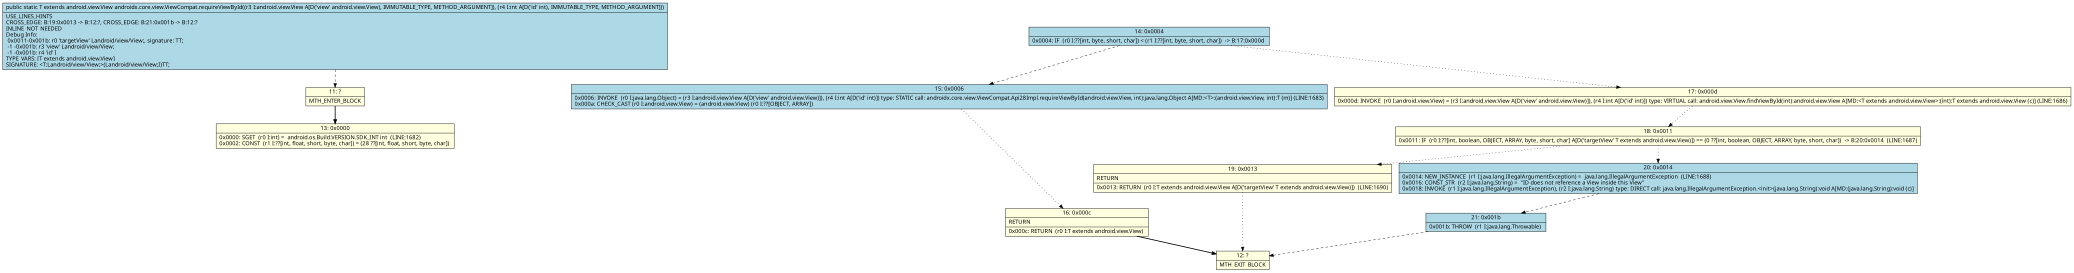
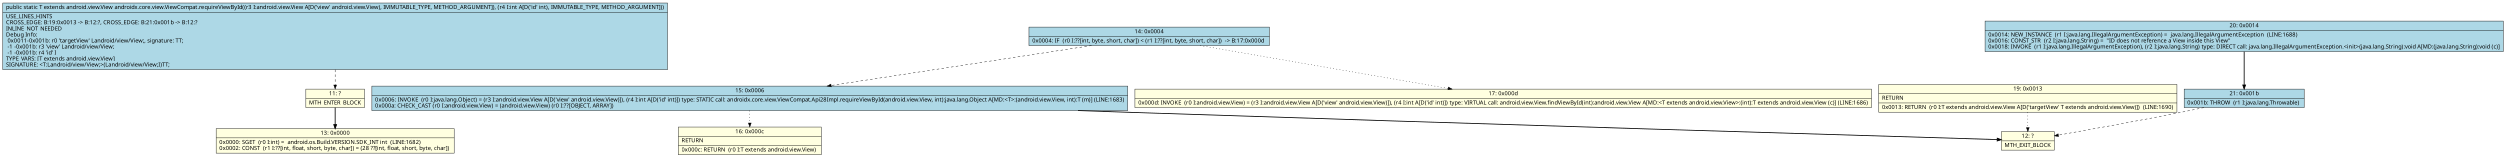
(1658, 136) -> none
(1562, 203) -> (2244, 68)
(1175, 245) -> (1538, 126)
